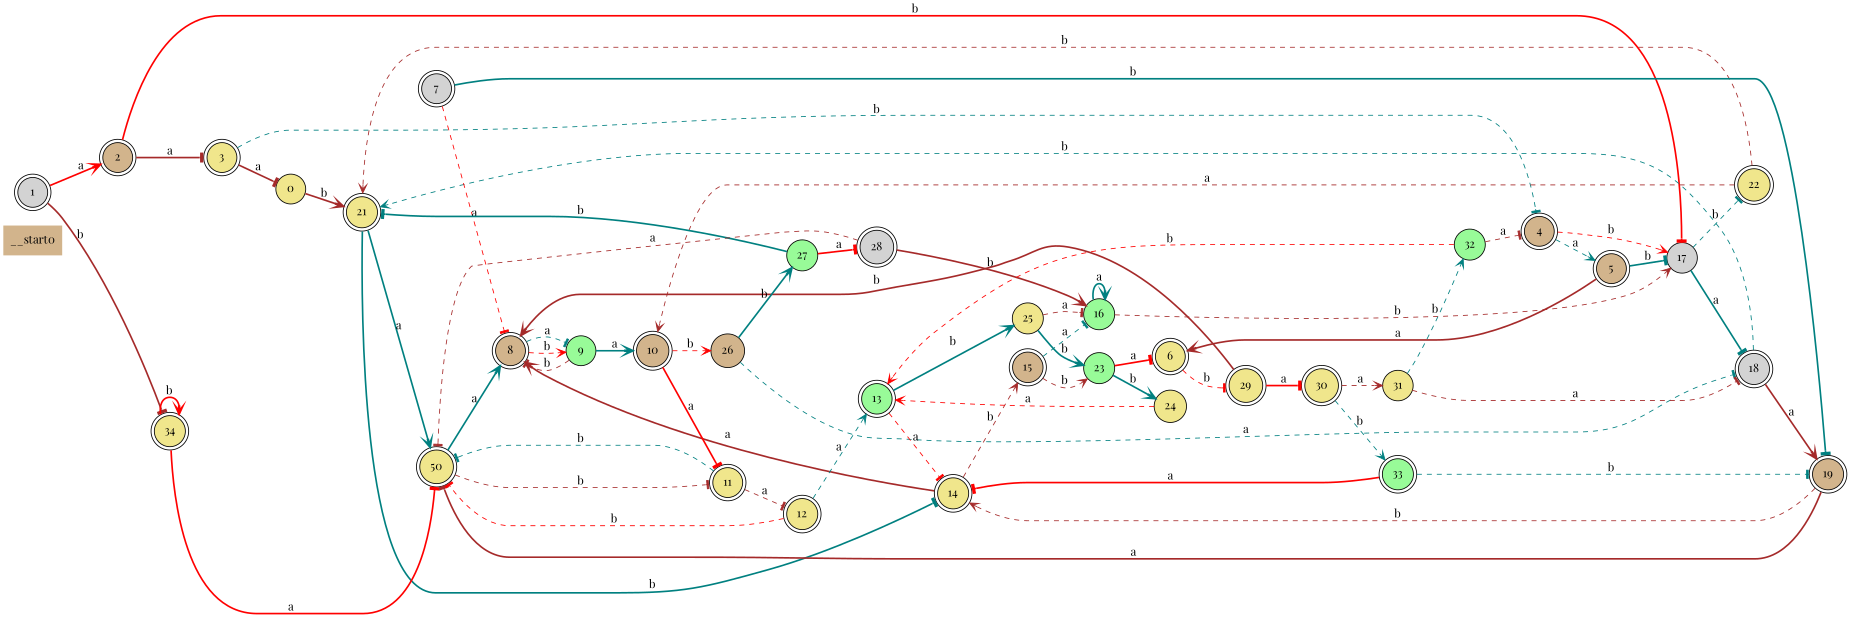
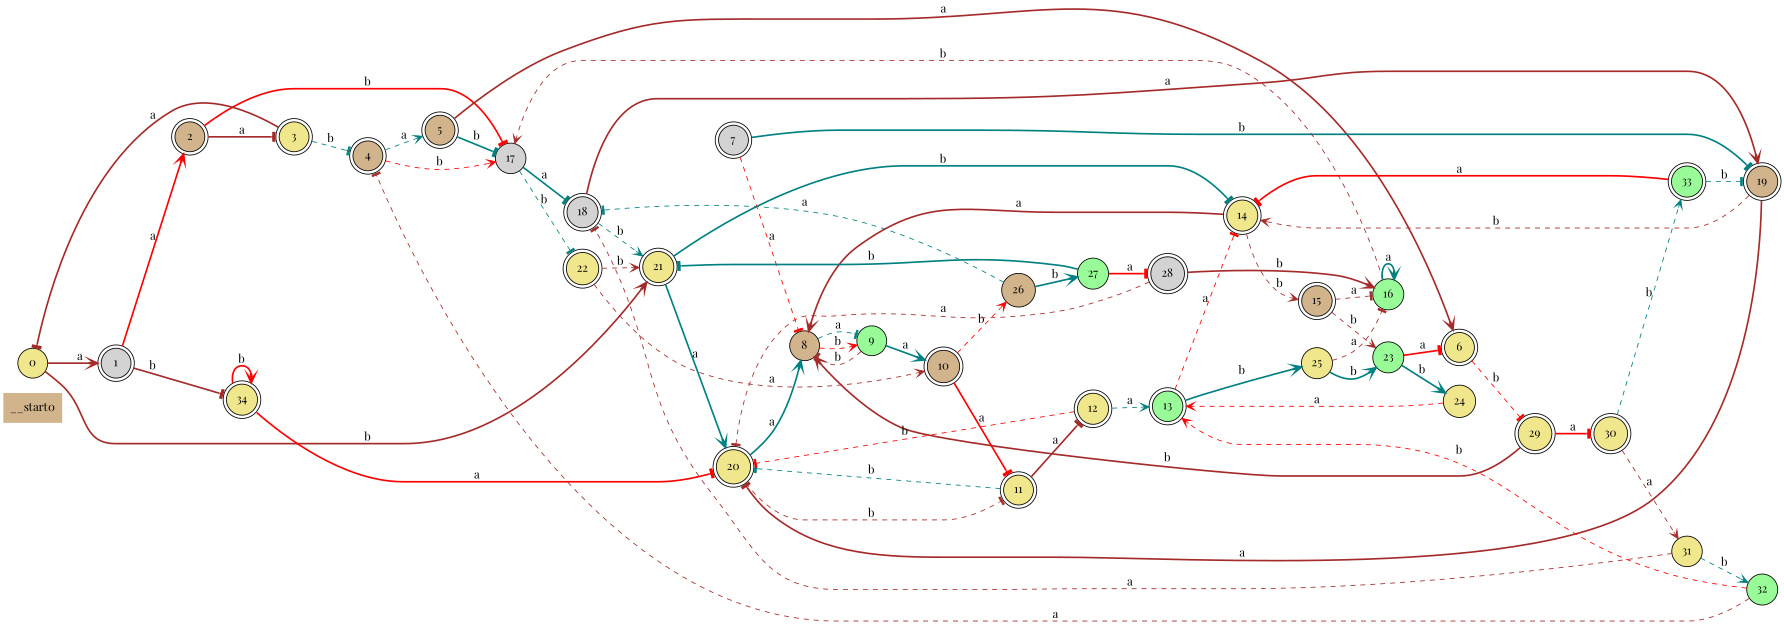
(1063, 341) -> (1352, 298)
(511, 351) -> (805, 346)
none -> (69, 363)
(437, 467) -> (733, 467)
(763, 497) -> (1056, 449)
